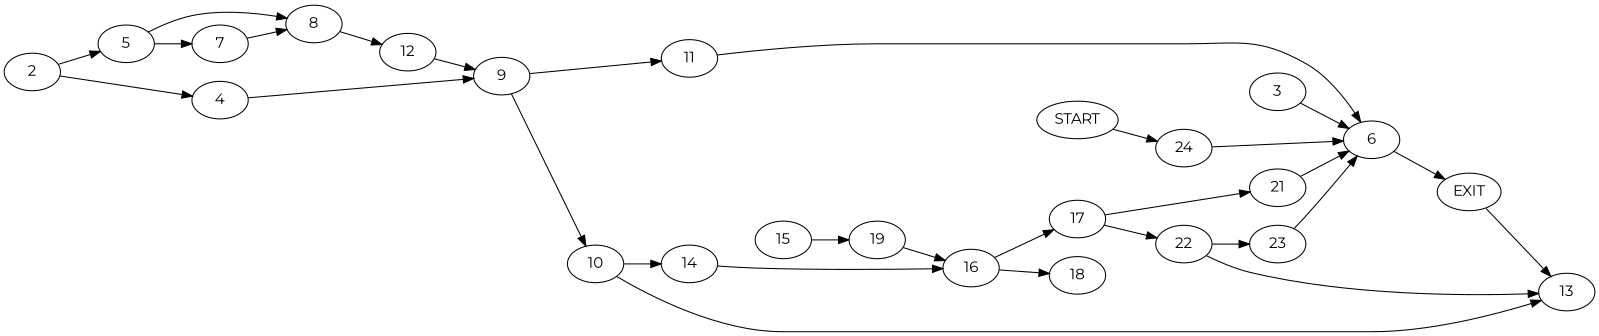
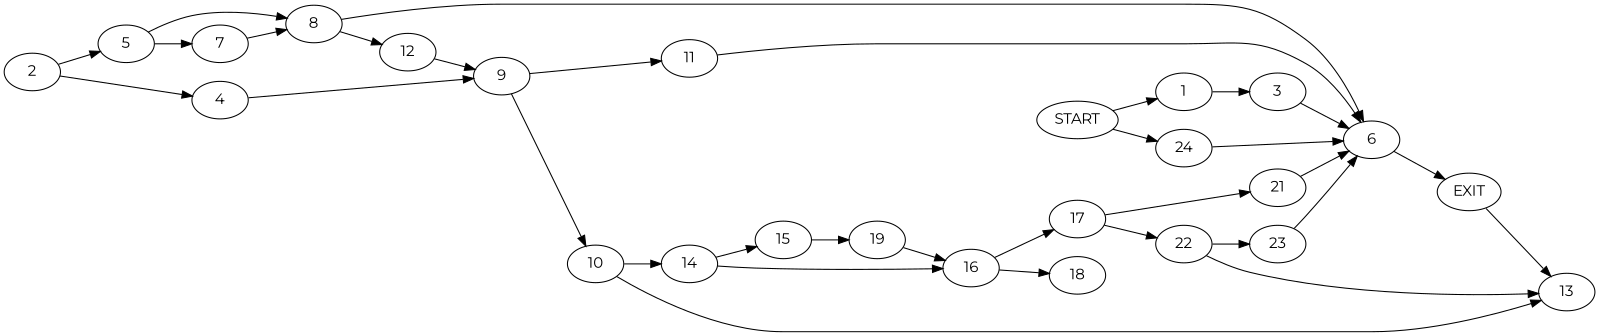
none -> (873, 4)
none -> (1184, 92)
none -> (731, 253)
